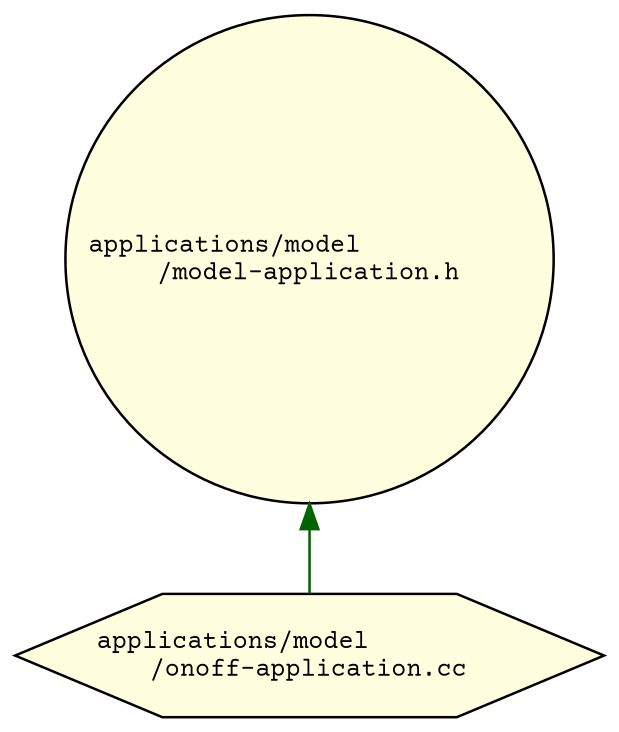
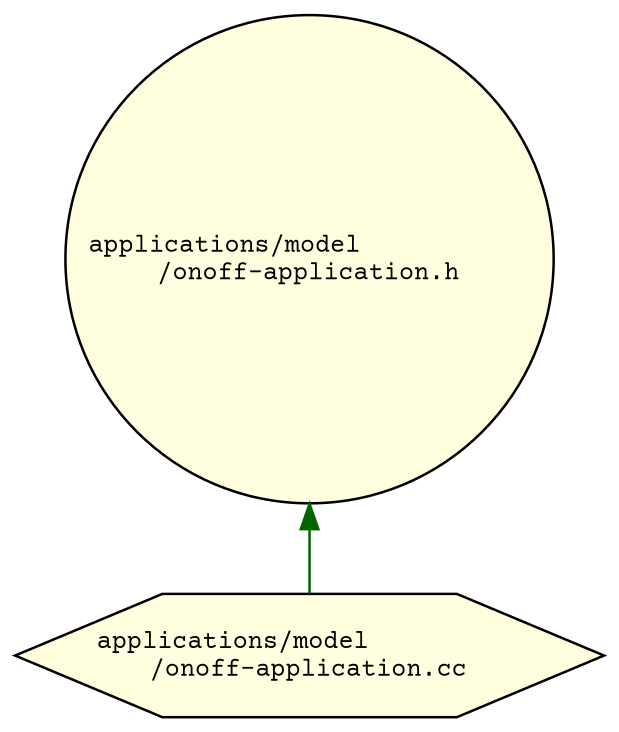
(310, 259) -> (310, 259)
